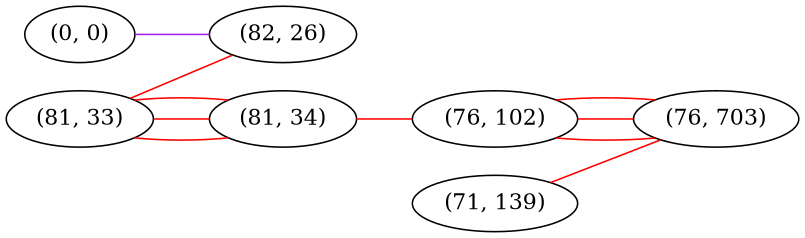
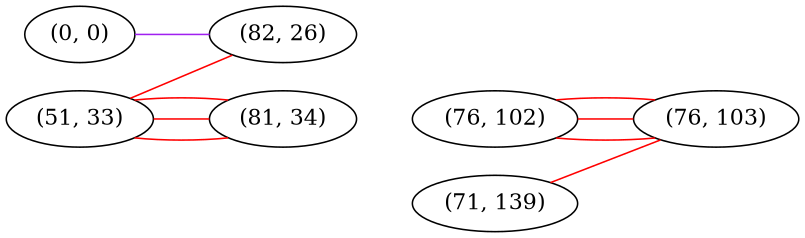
(80, 119) -> (80, 119)
(384, 119) -> none
(716, 119) -> (716, 119)
